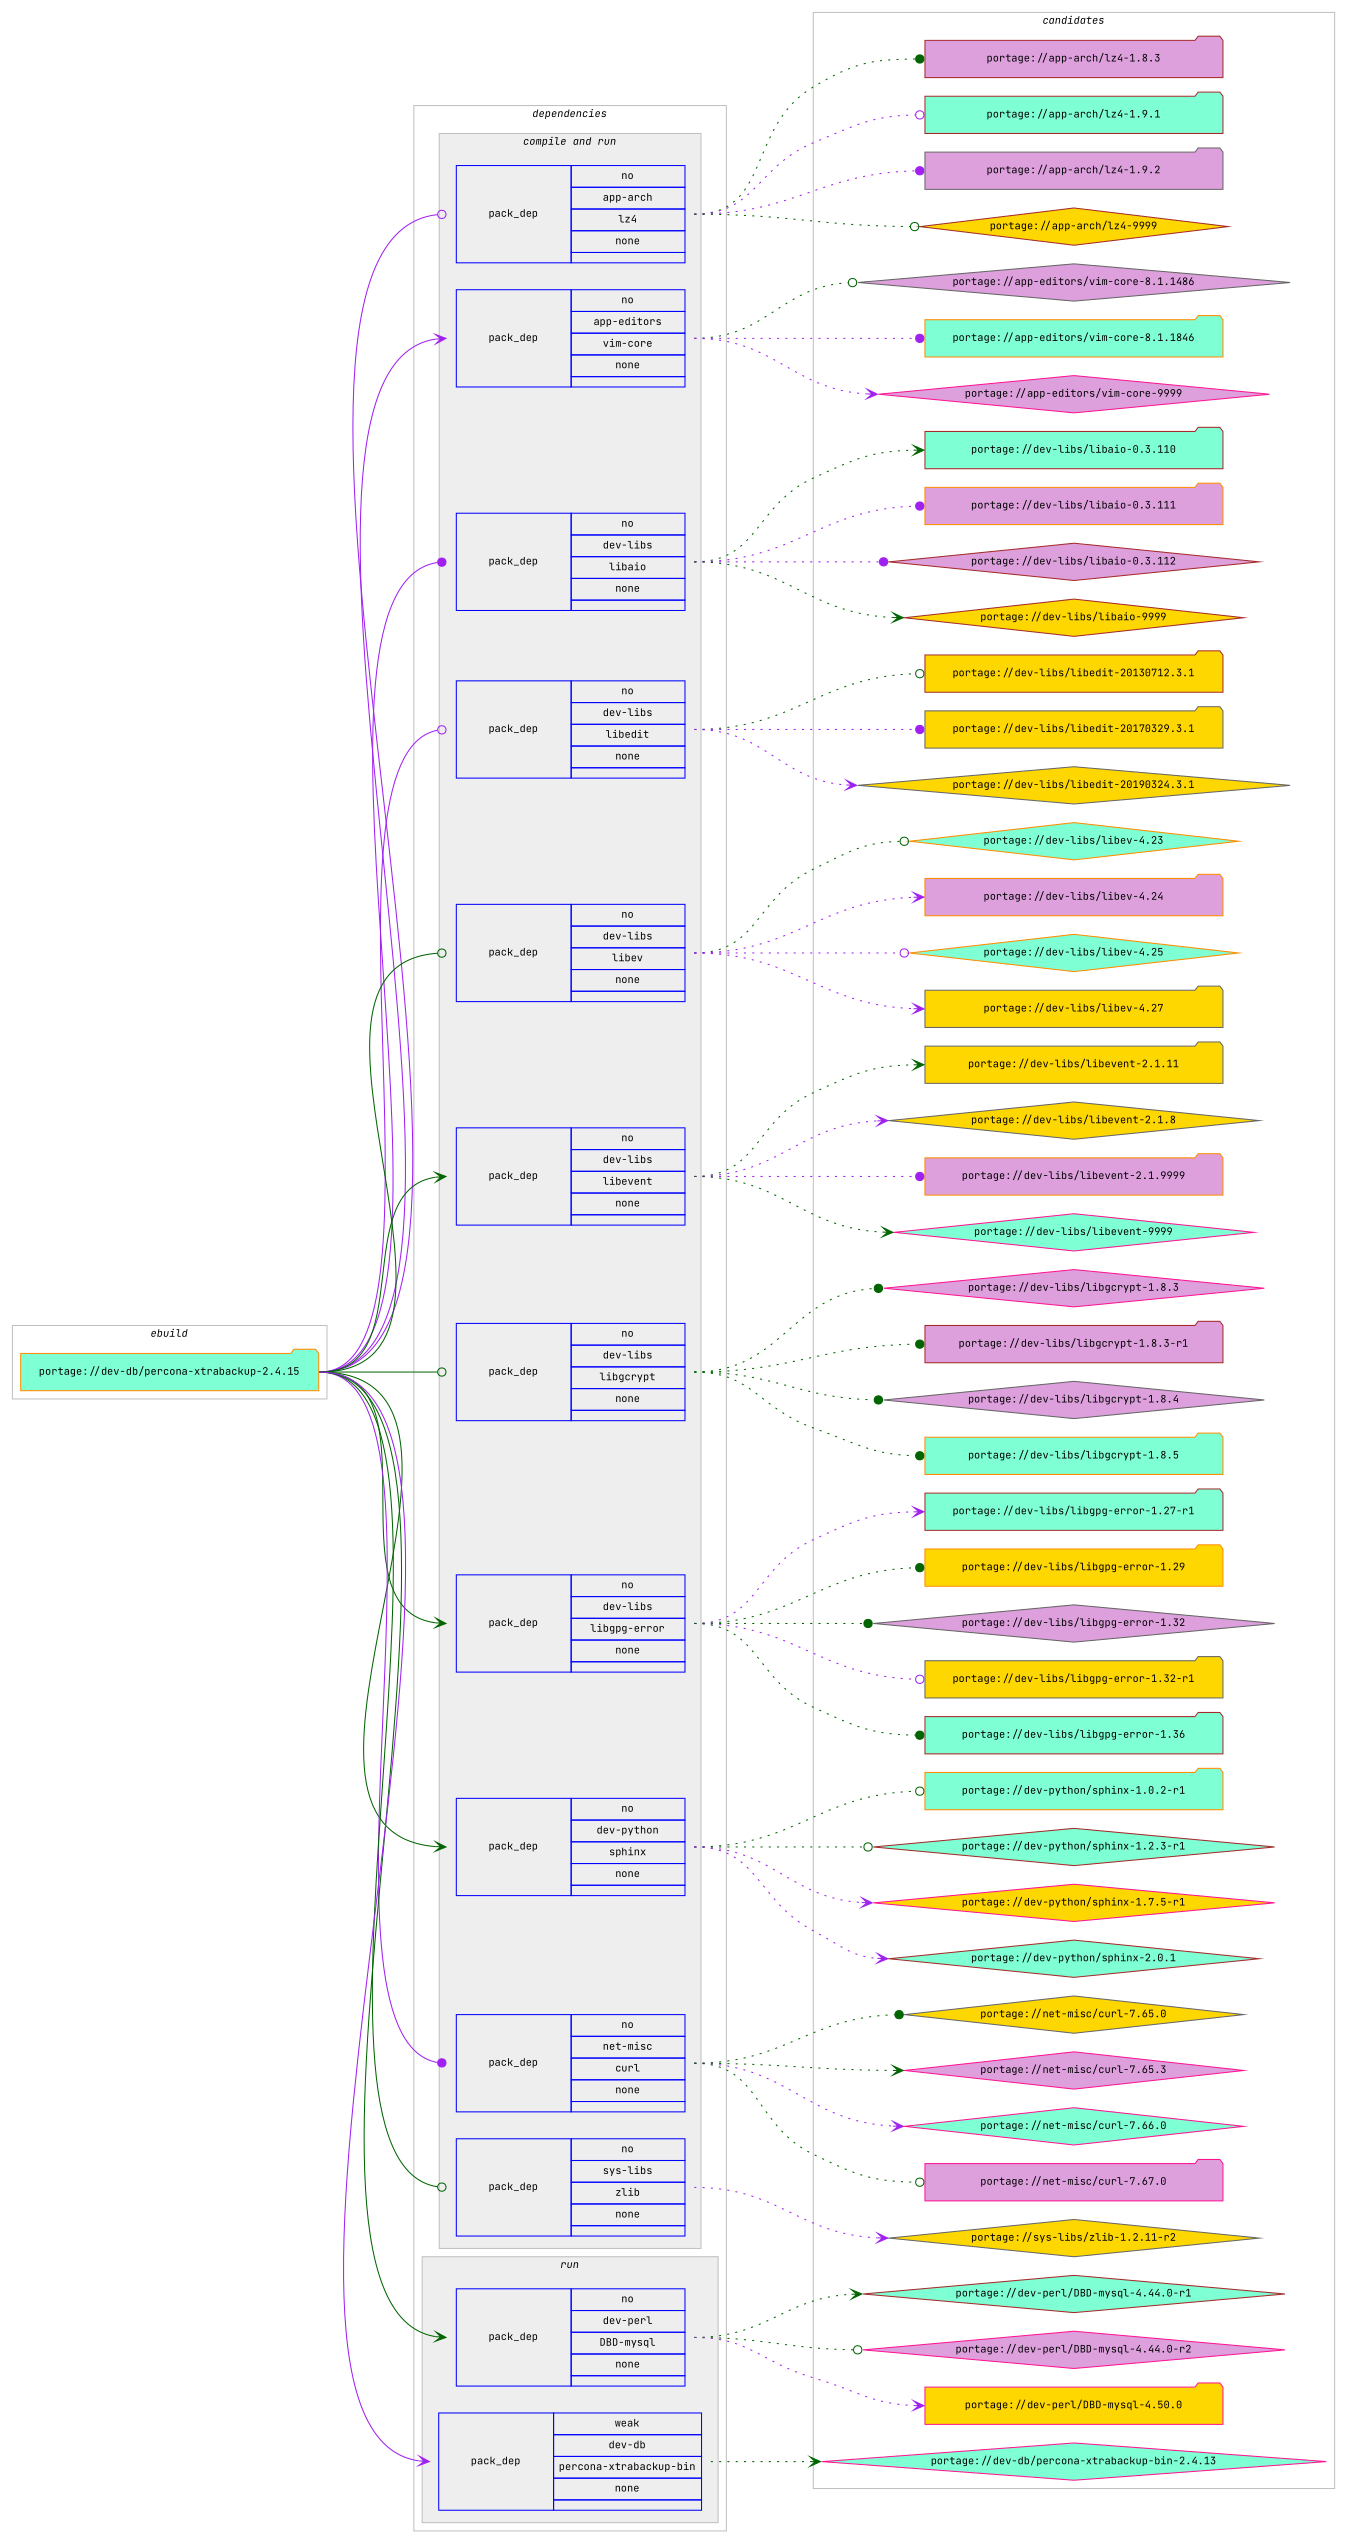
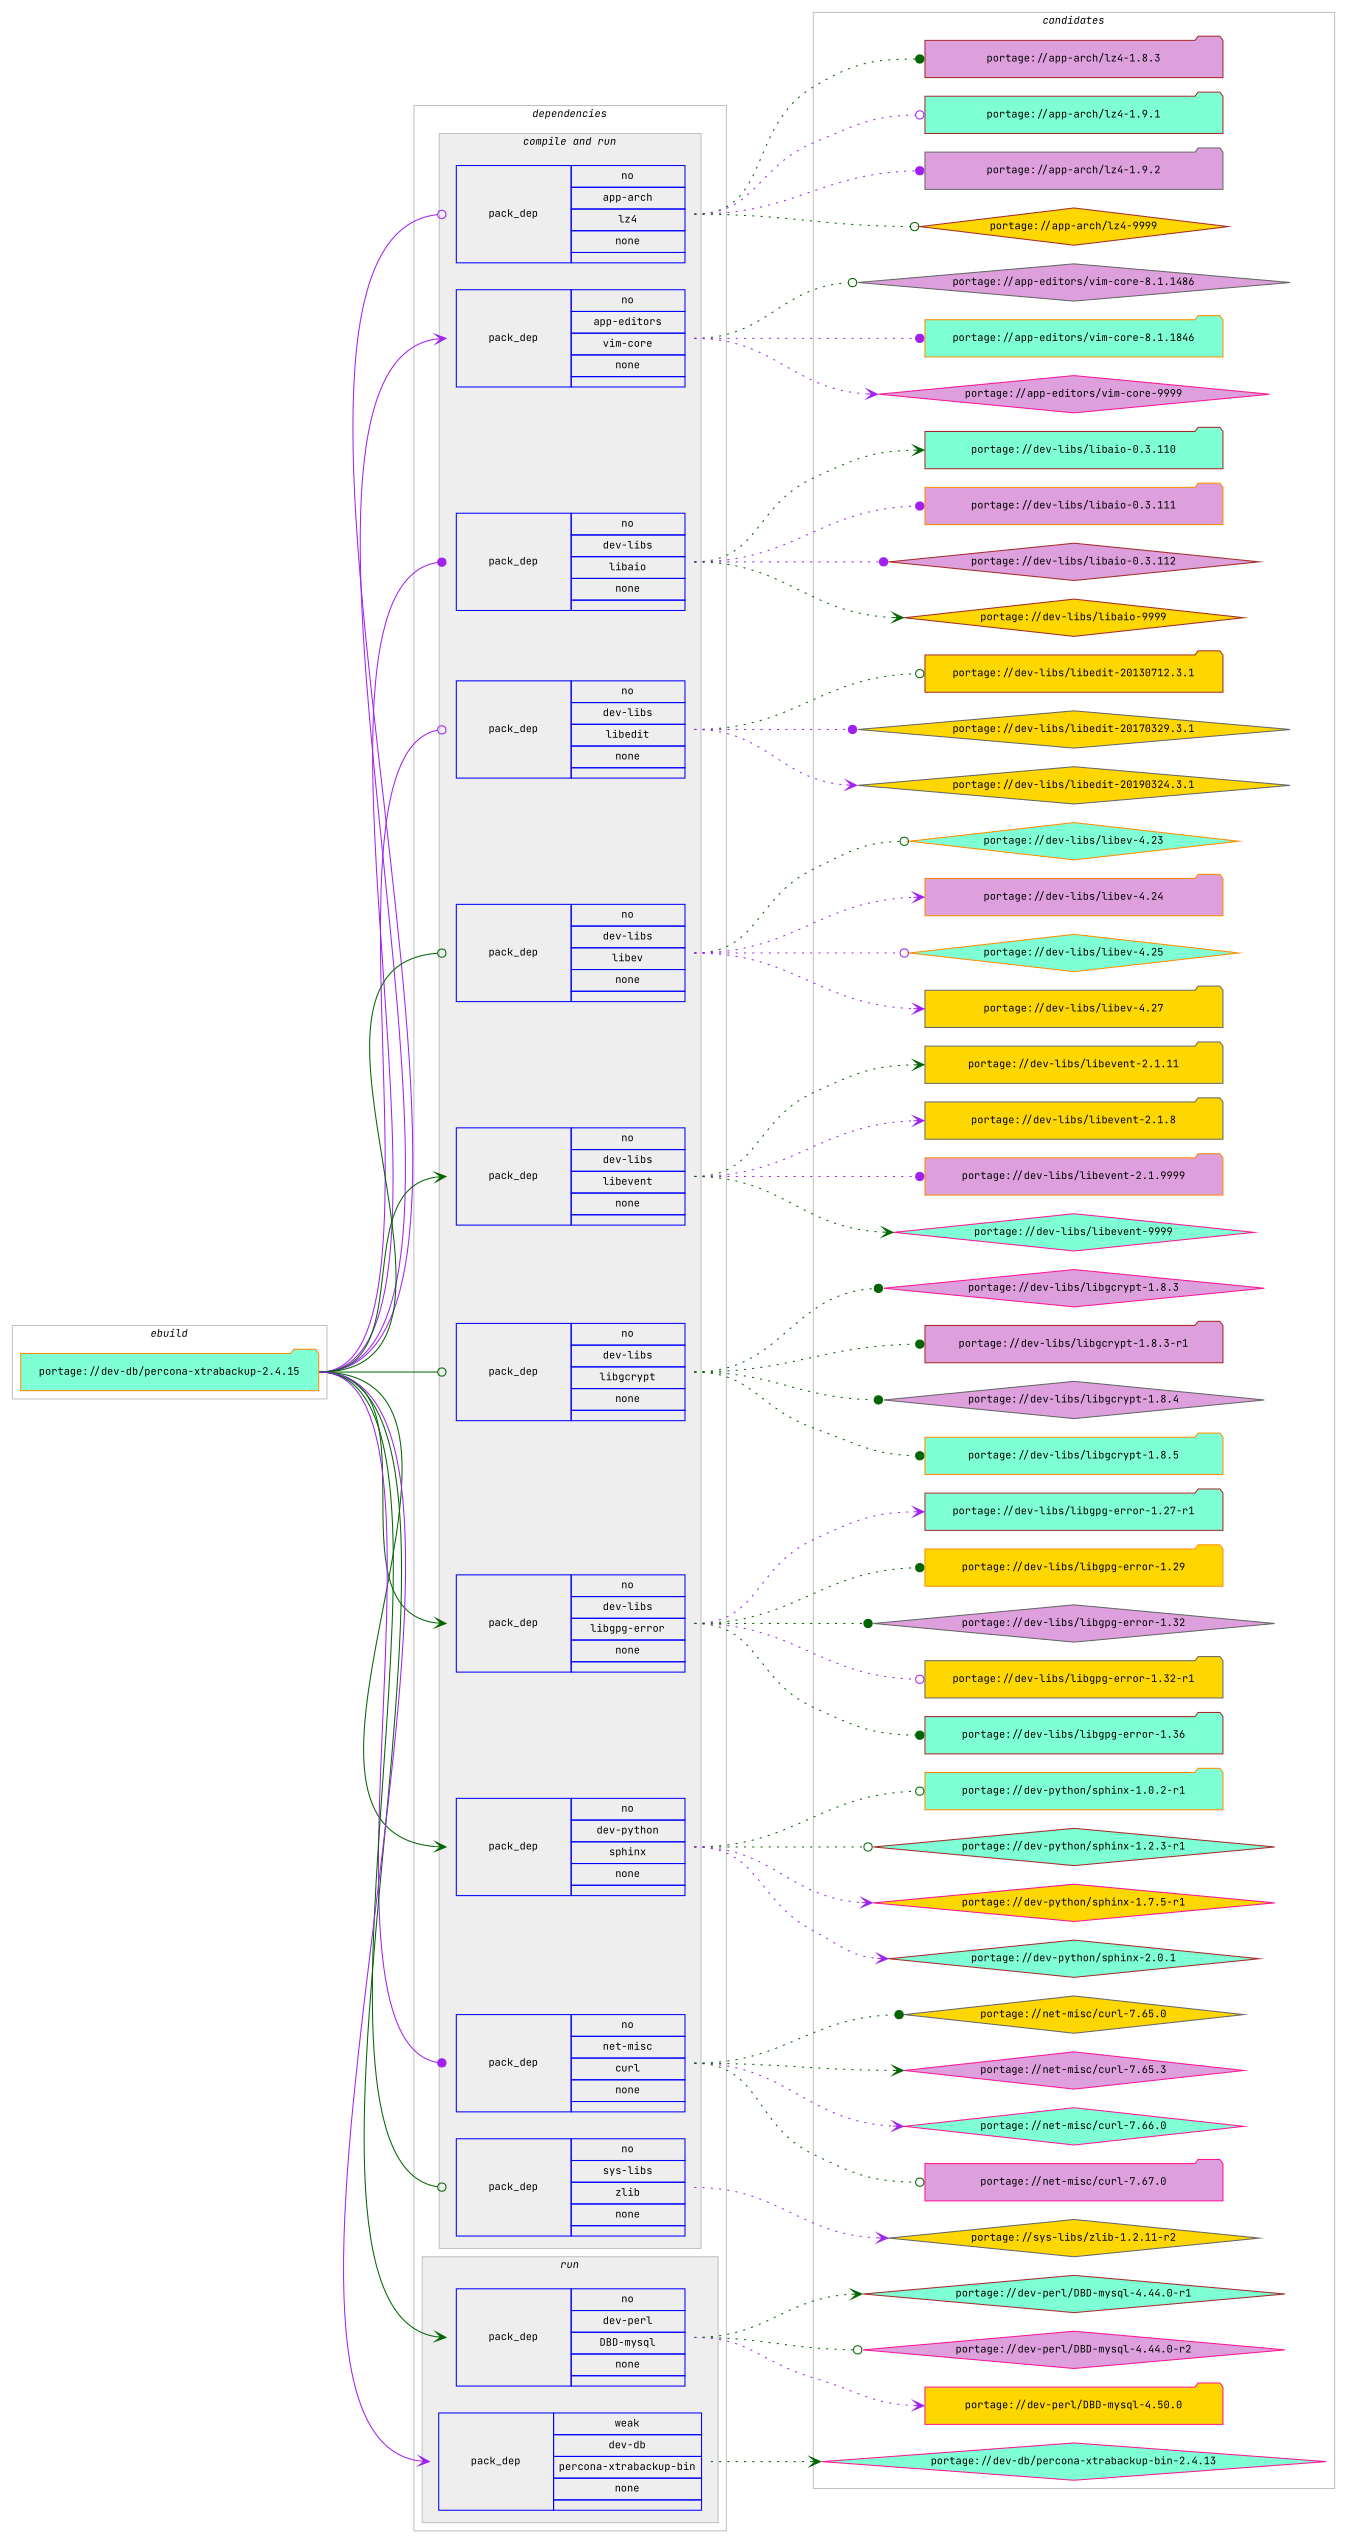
(1074, 729) -> (1074, 729)
(1074, 1121) -> (1074, 1121)
